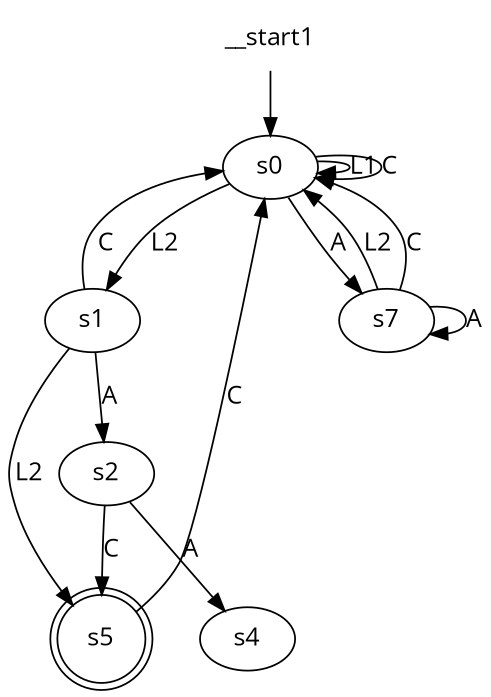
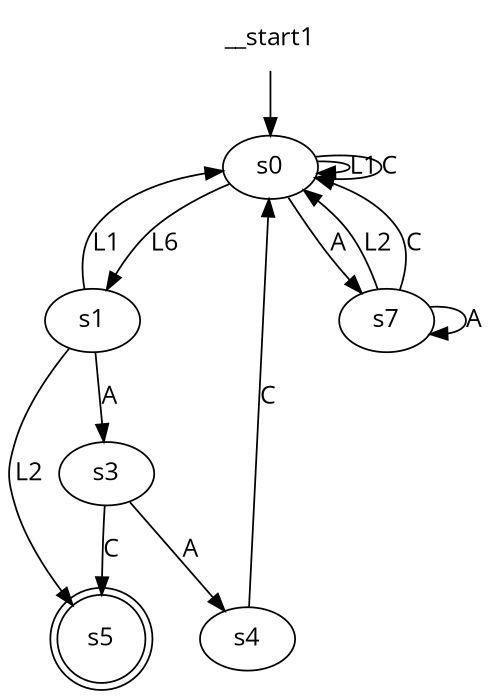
(107, 244) -> (107, 244)
(165, 244) -> (165, 244)
(217, 423) -> (259, 412)
(107, 474) -> (107, 474)
